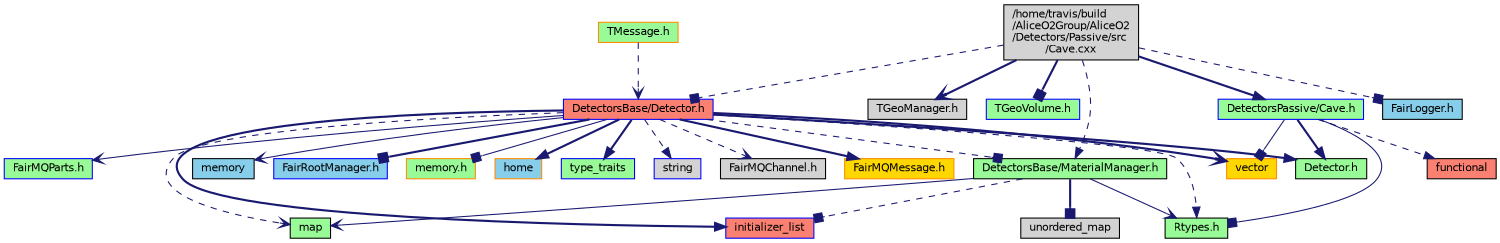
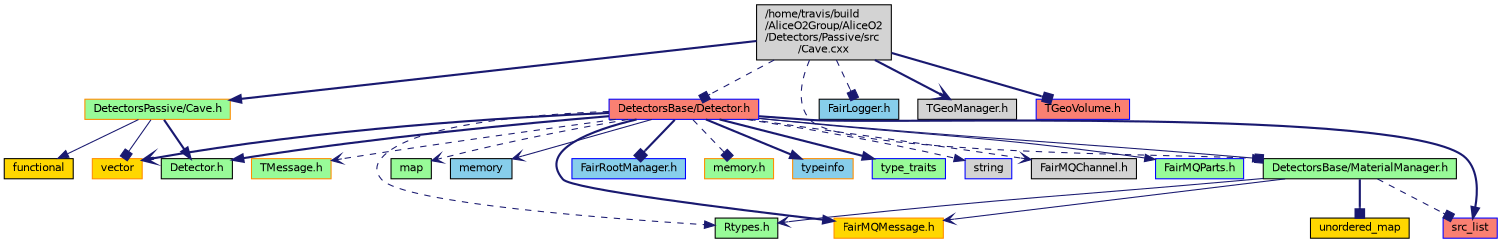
(638, 65) -> (479, 138)
(1033, 109) -> (1083, 109)
(1291, 109) -> (158, 109)
(333, 134) -> (952, 136)
(1371, 137) -> (103, 137)
(545, 138) -> (708, 135)
(849, 138) -> (1117, 147)
(518, 169) -> (823, 169)
(1462, 169) -> (39, 169)
(1356, 194) -> none
(657, 203) -> (1120, 199)
(770, 228) -> (1470, 228)
(1070, 228) -> (1360, 228)
